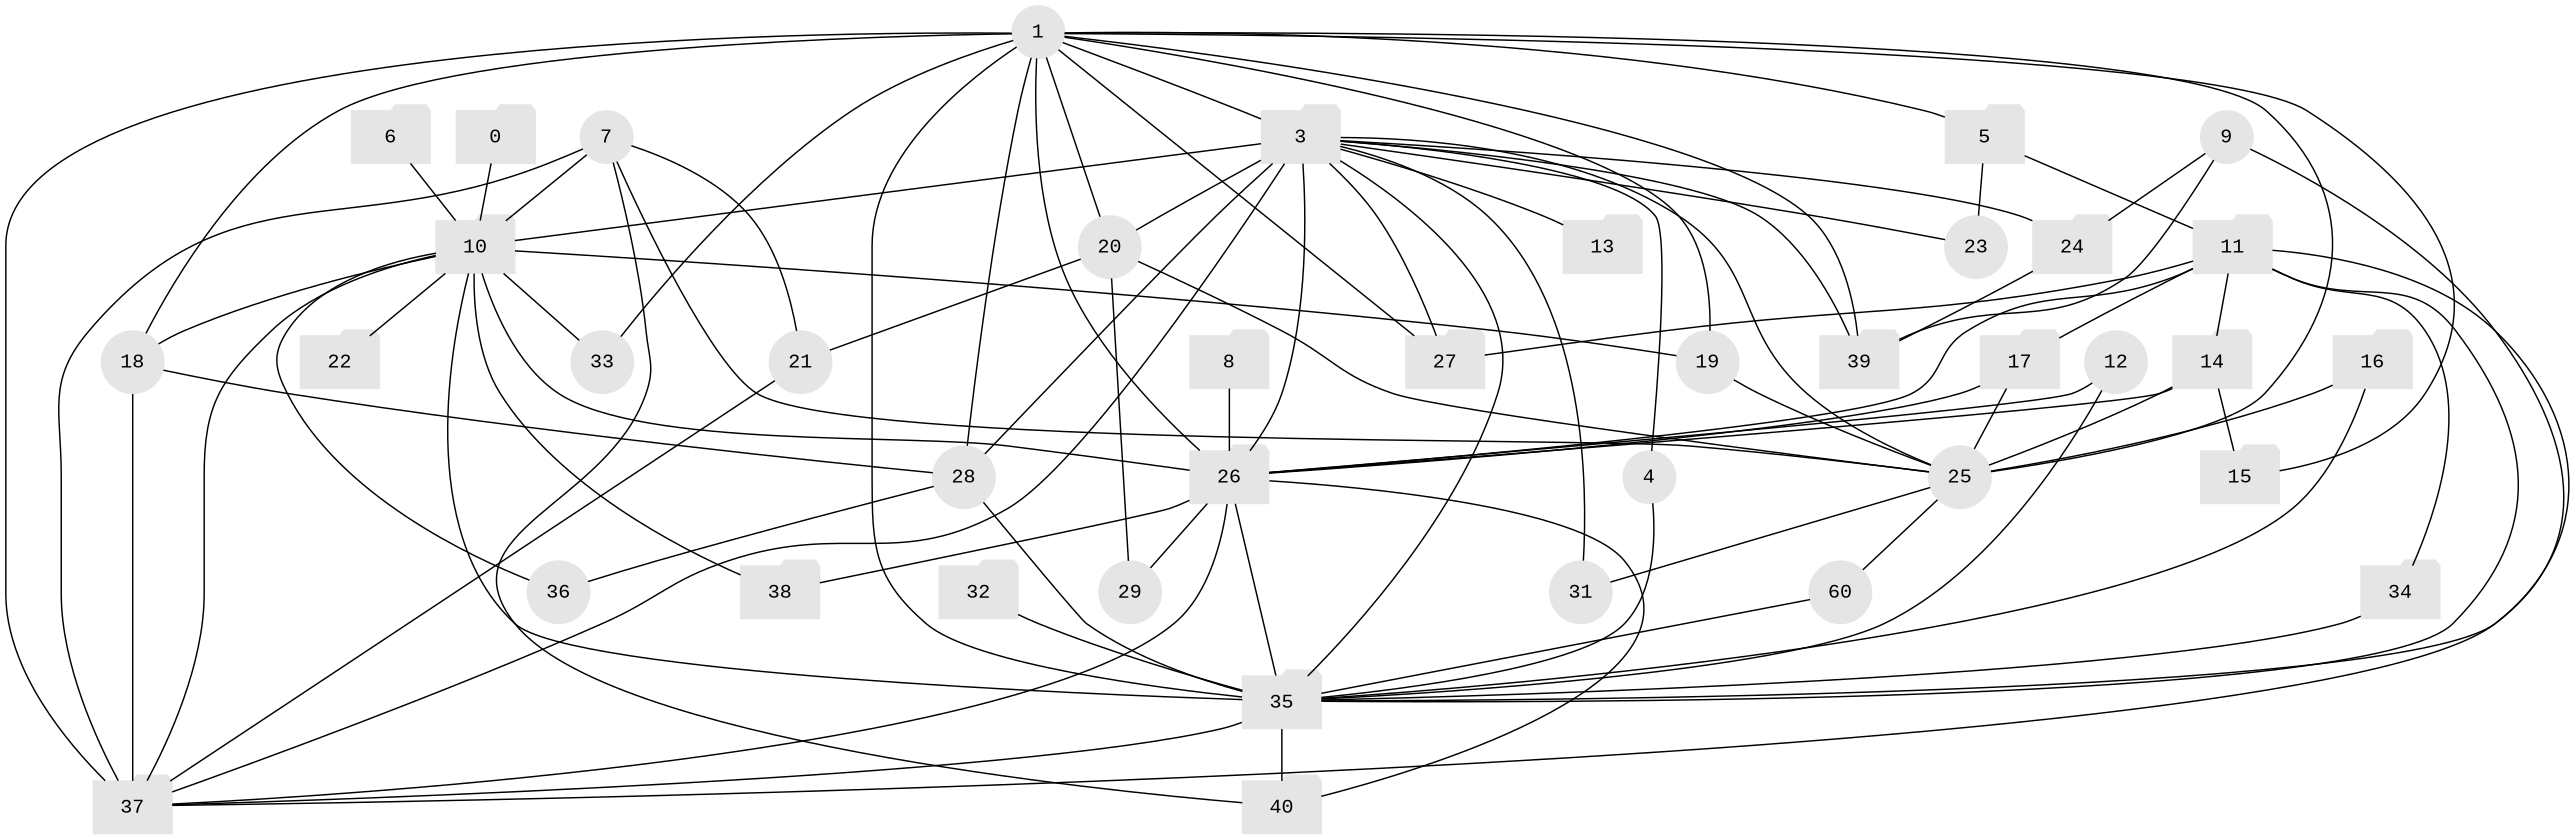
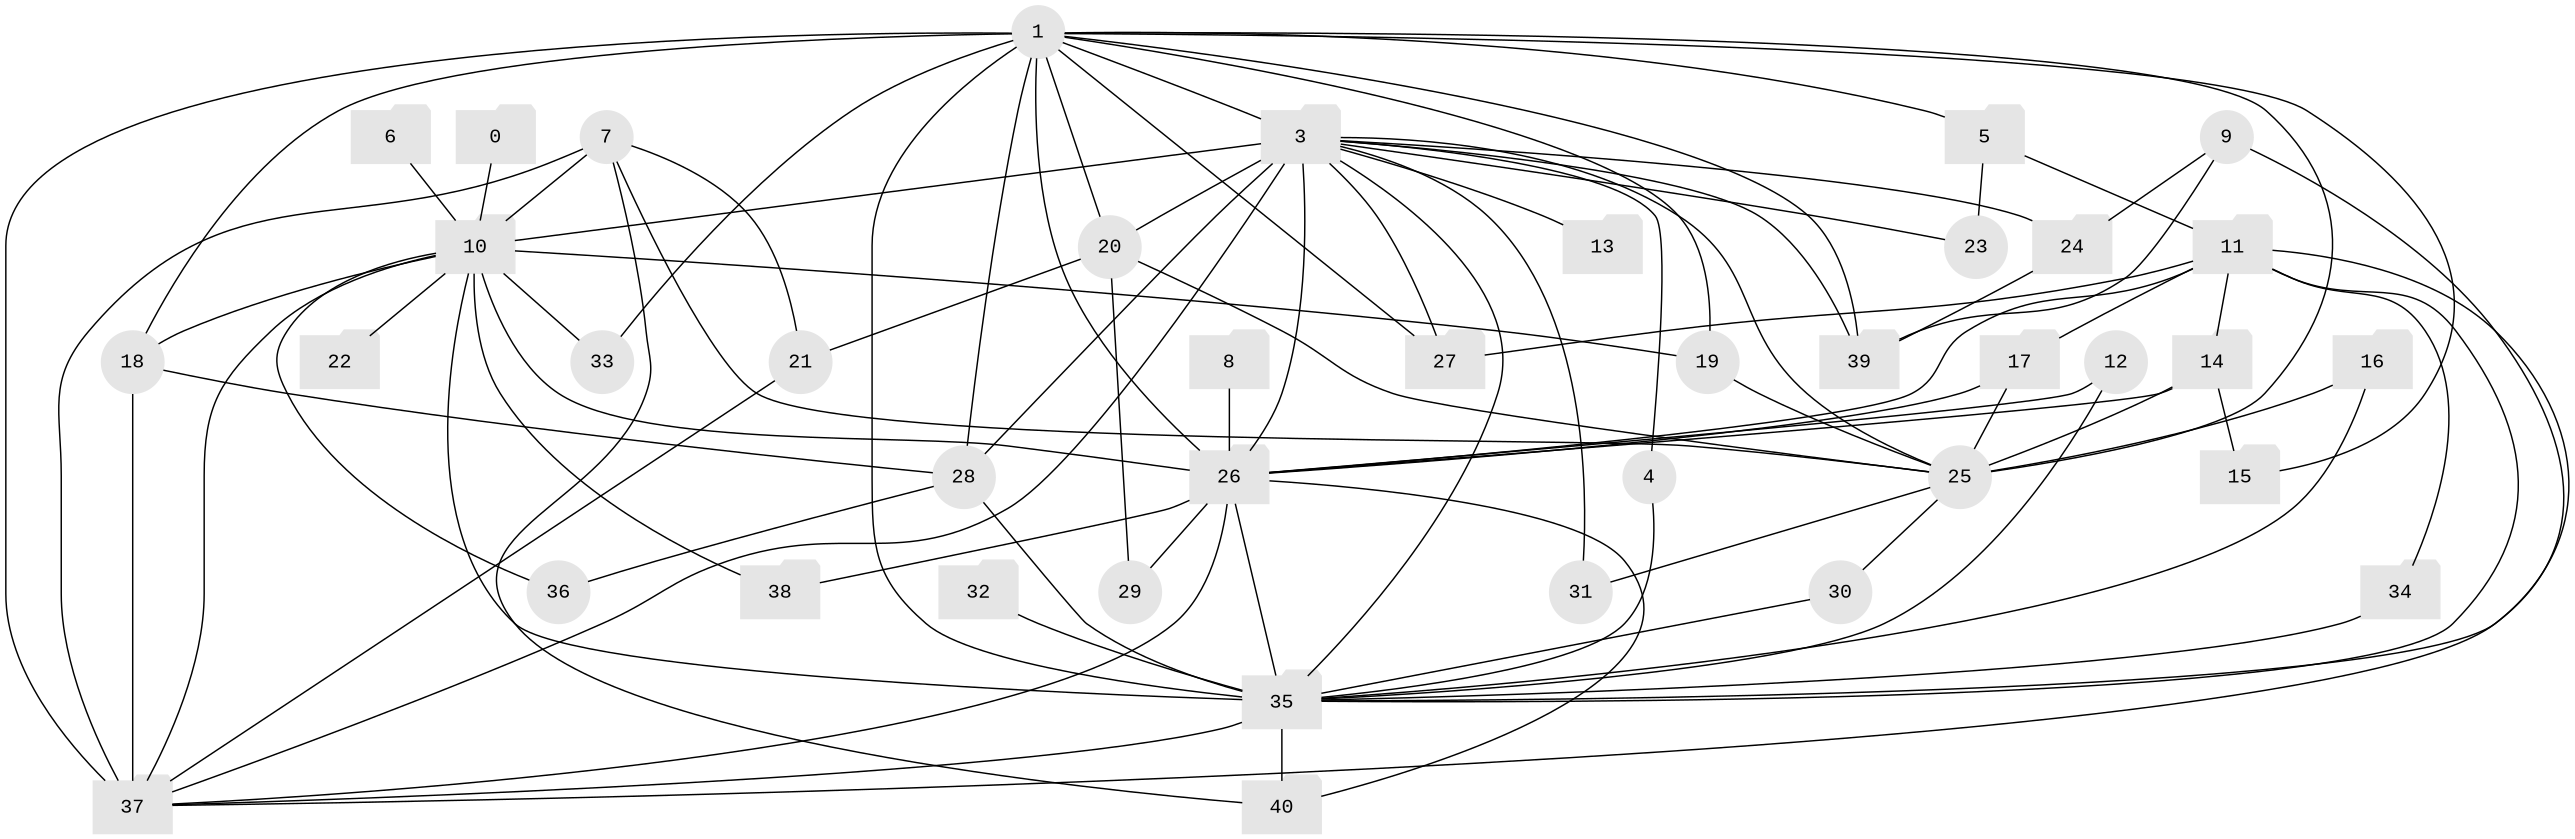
(1840, 592) -> (1840, 592)
